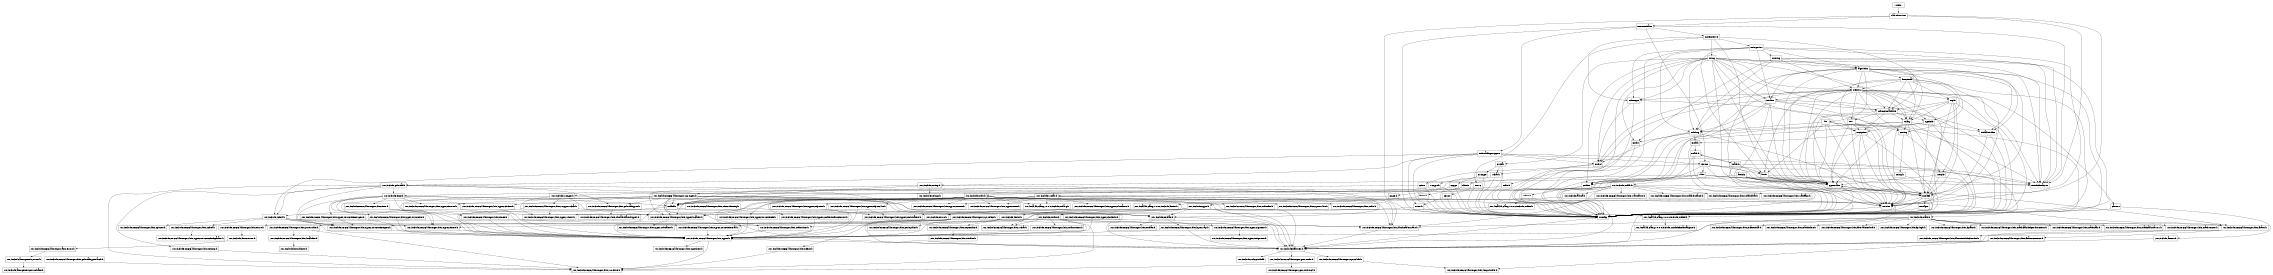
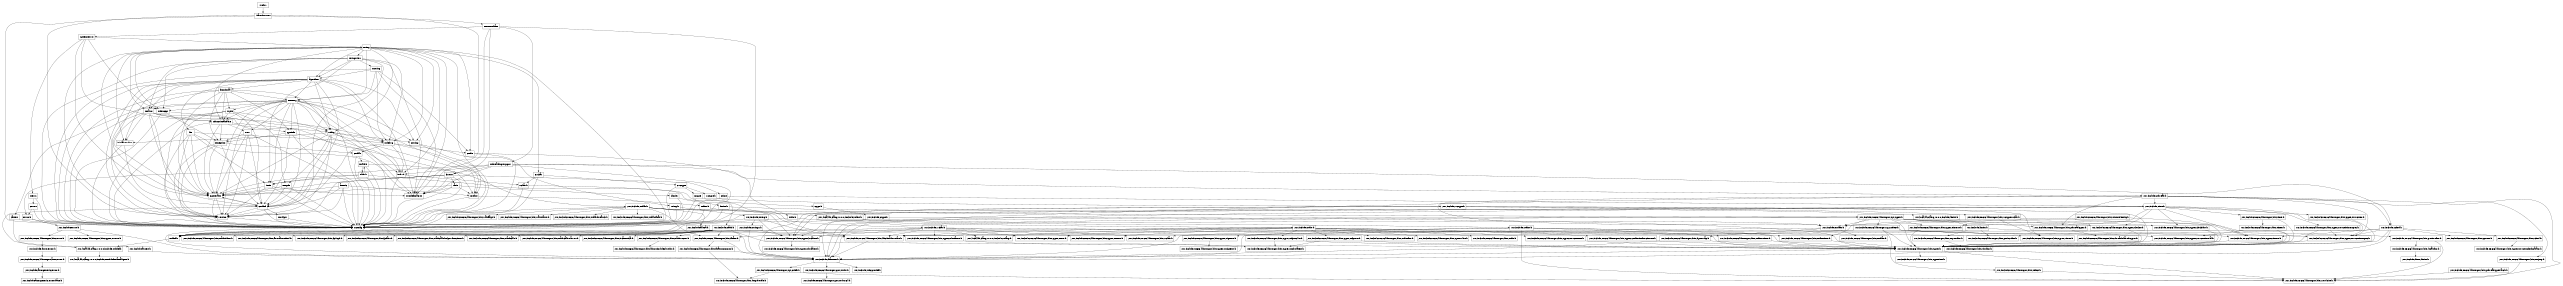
(1734, 42) -> (361, 52)
(467, 211) -> (950, 232)
(1471, 211) -> none
none -> (2167, 217)
none -> (95, 238)
